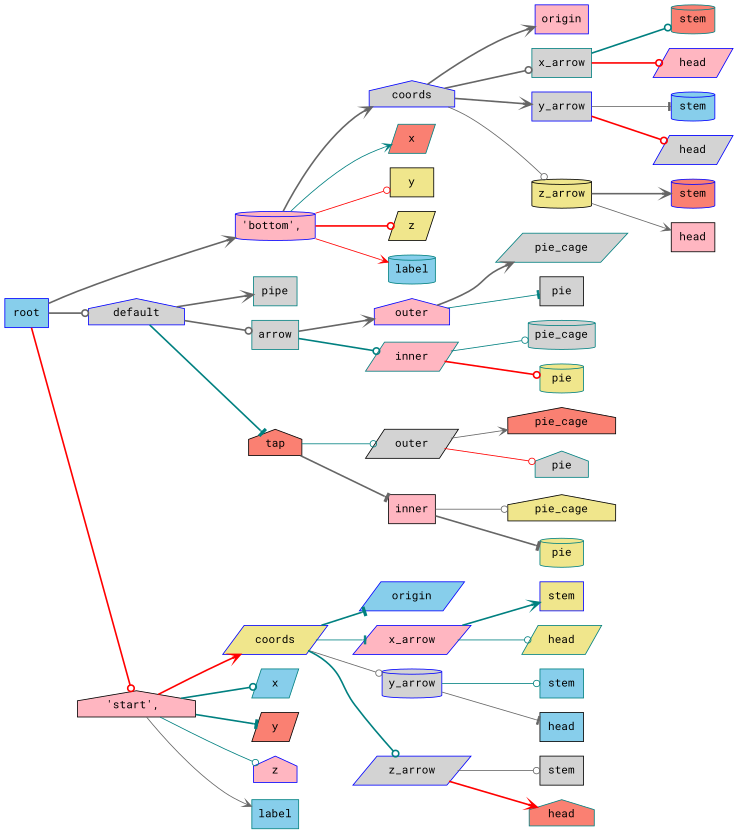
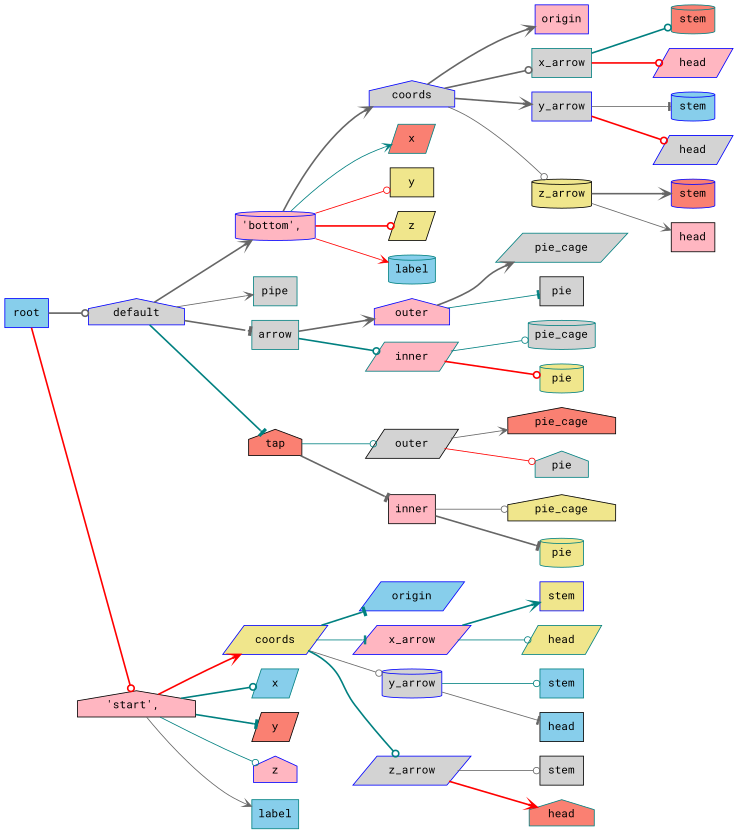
(137, 270) -> (199, 274)
(211, 301) -> (211, 301)
(215, 325) -> (215, 325)
